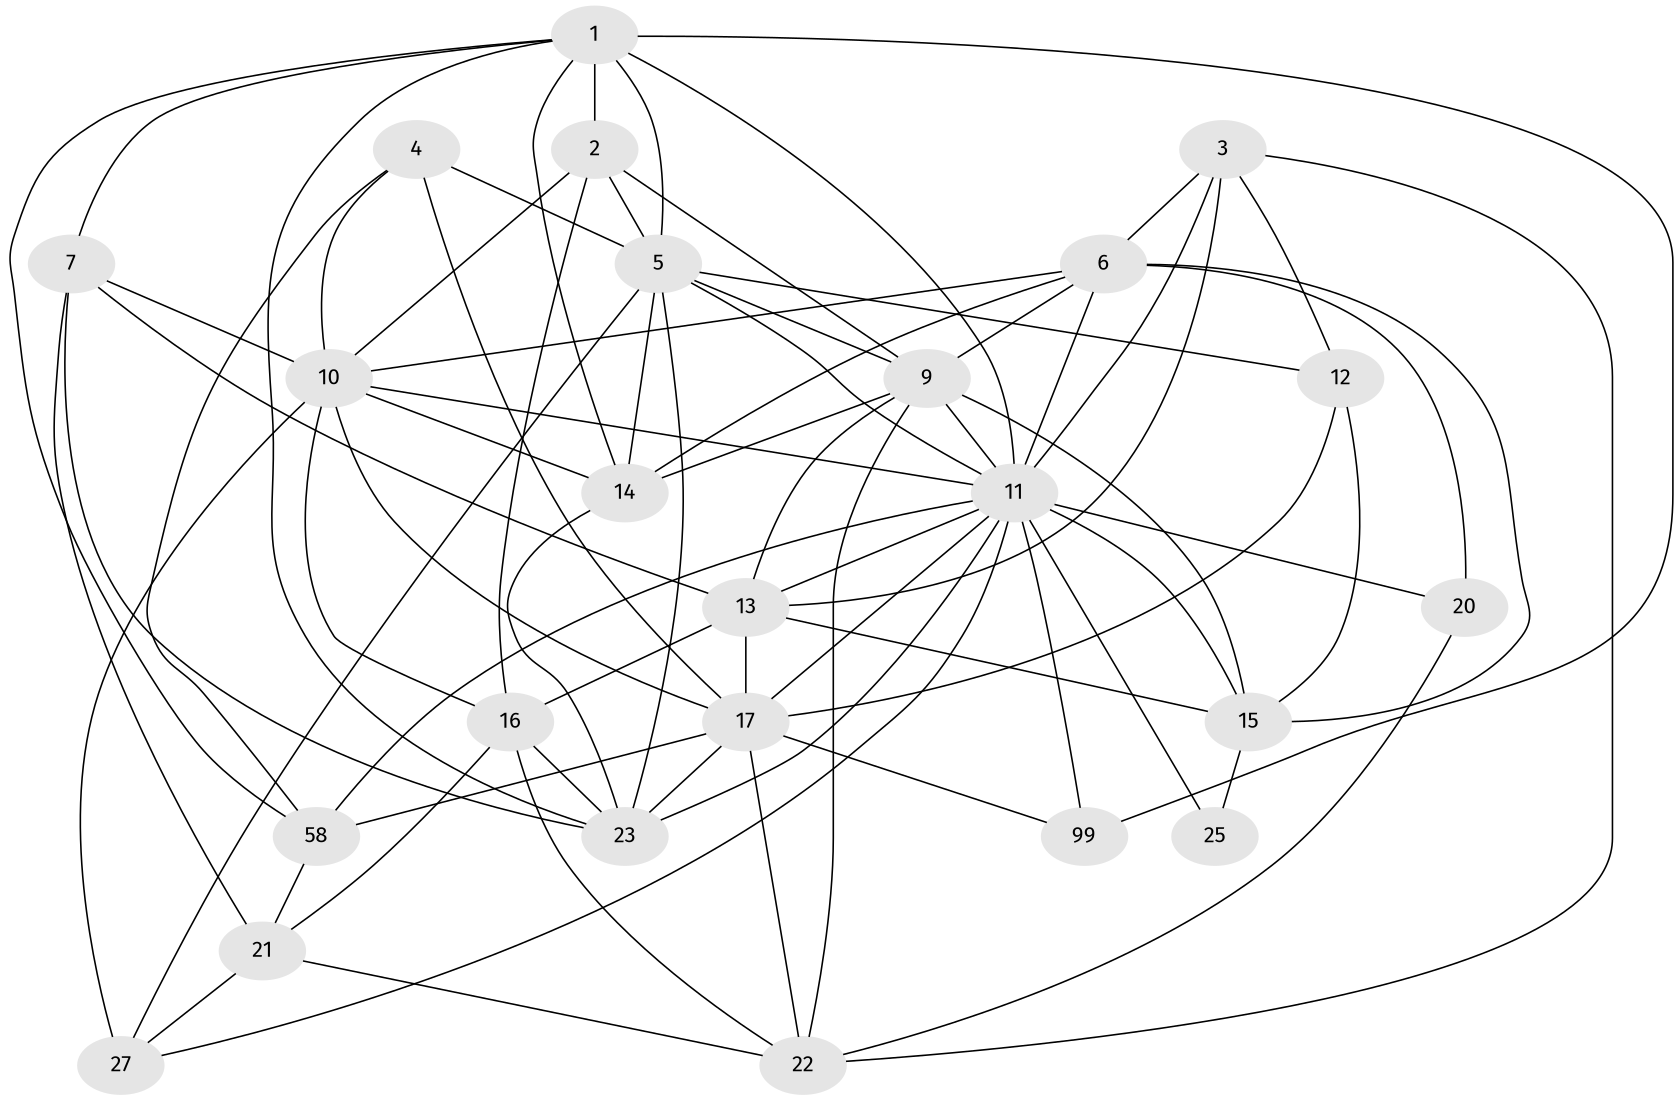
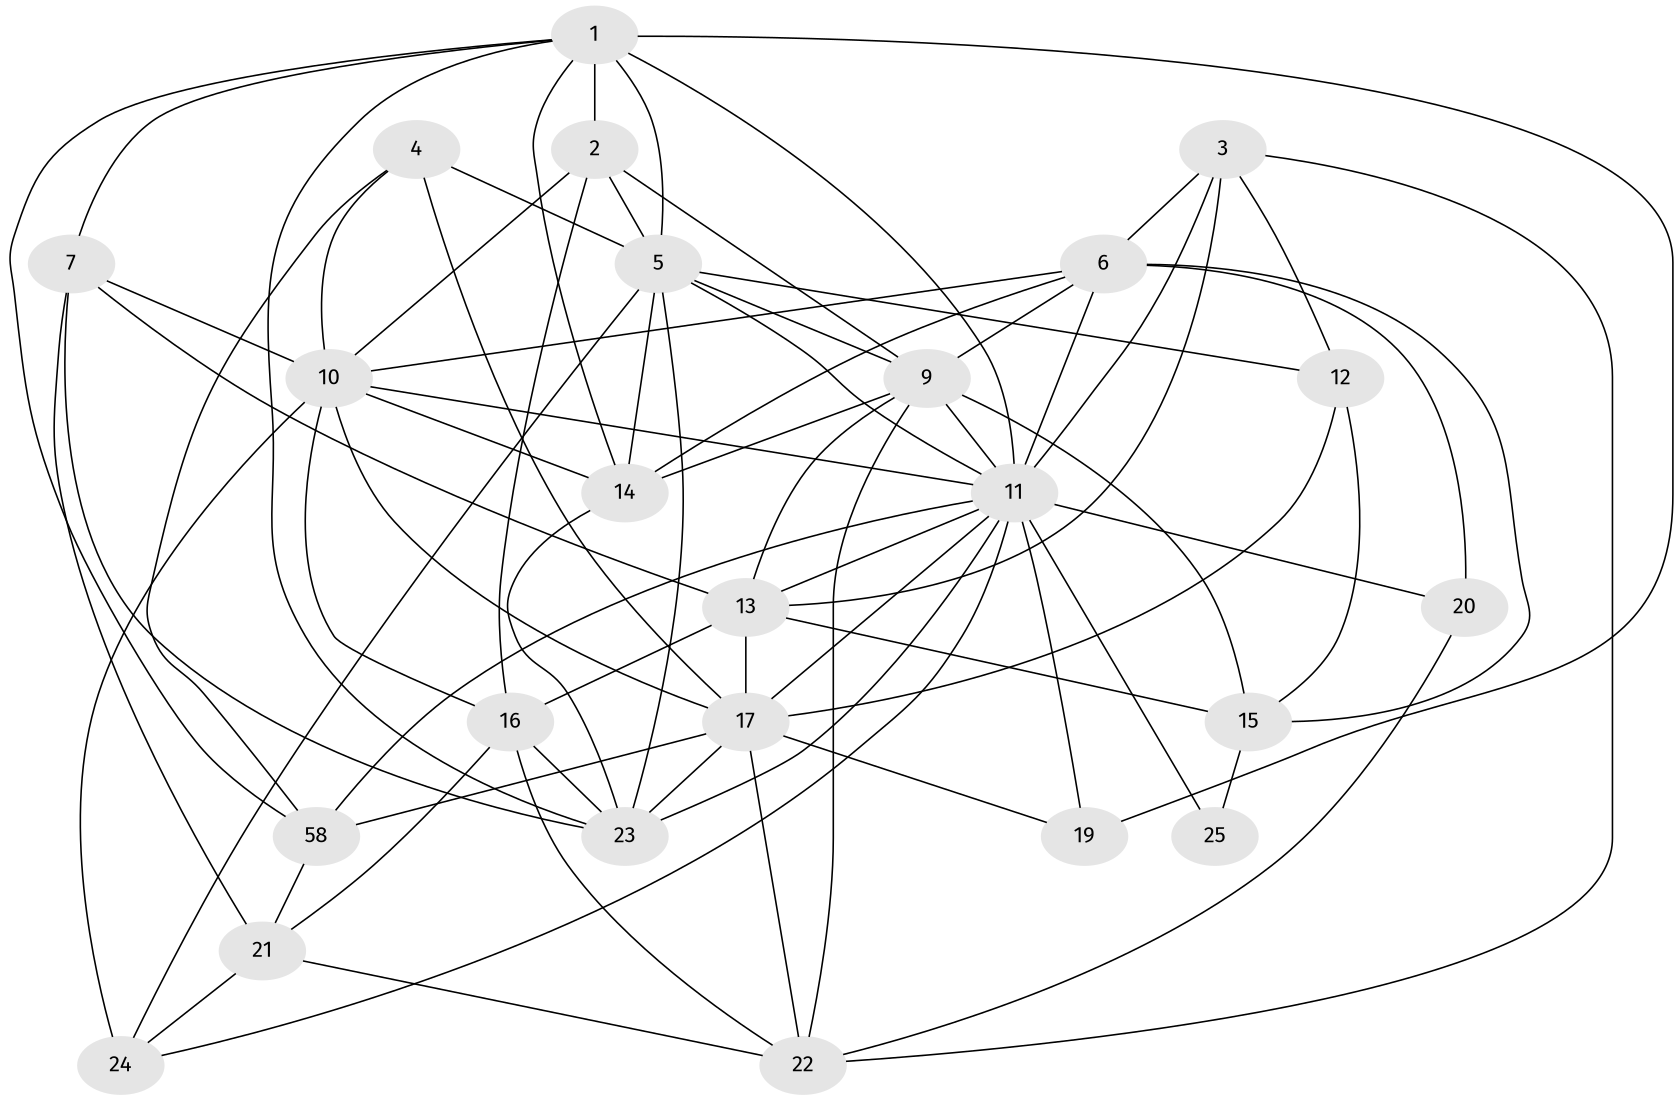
(1162, 583) -> none
(1085, 836) -> (1085, 836)
(121, 1065) -> (121, 1065)
